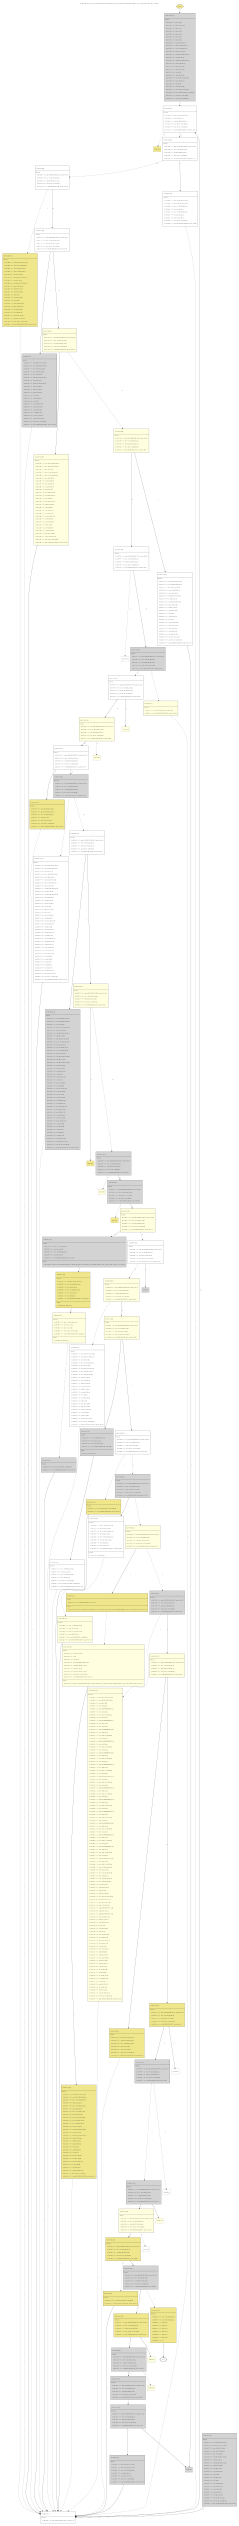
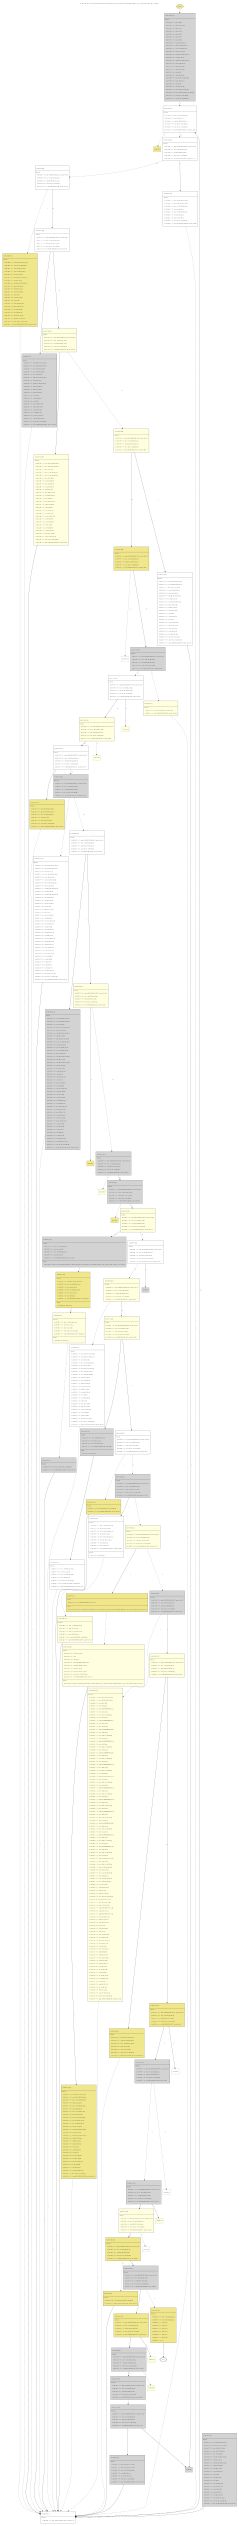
(131, 559) -> (131, 559)
